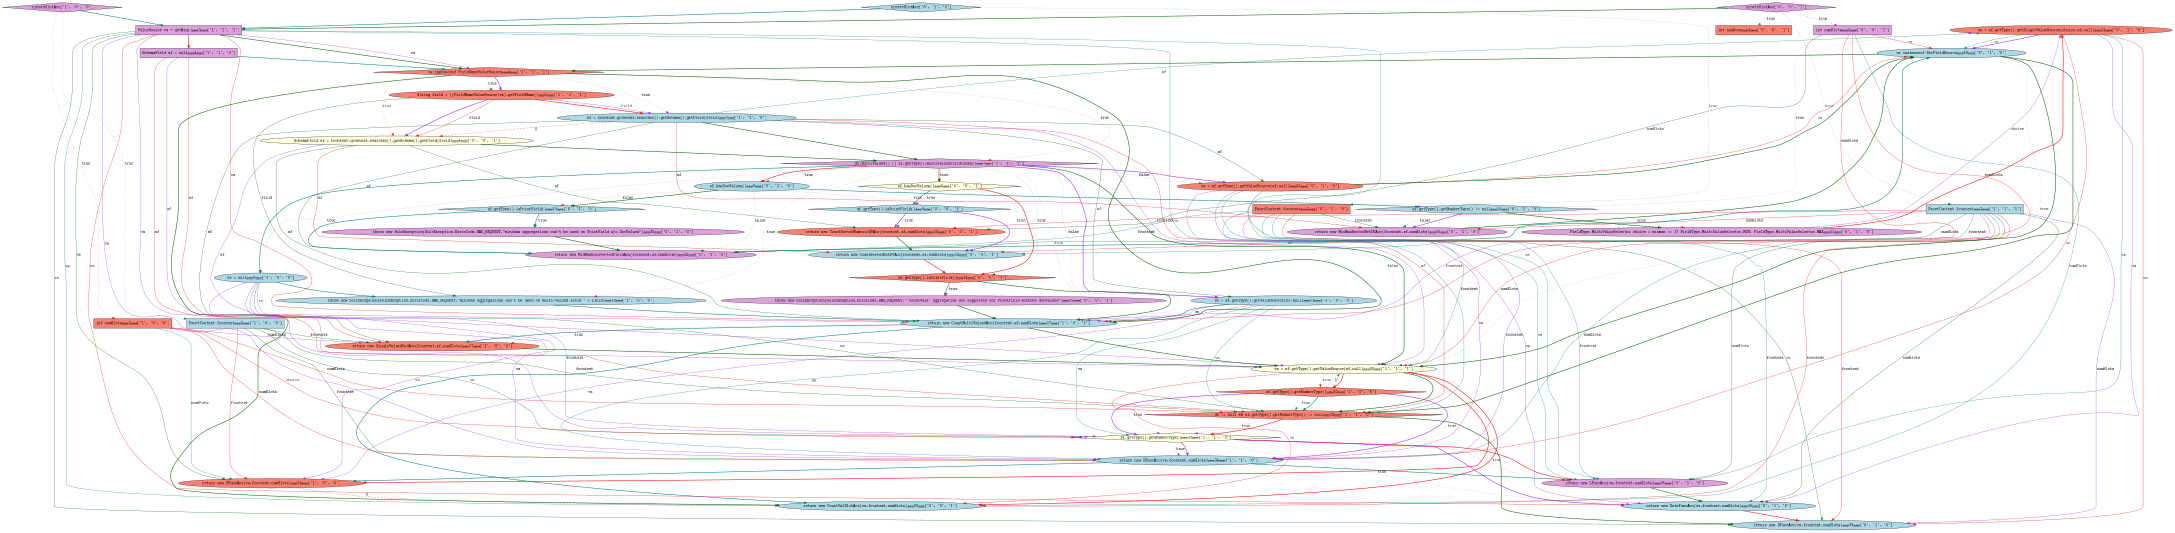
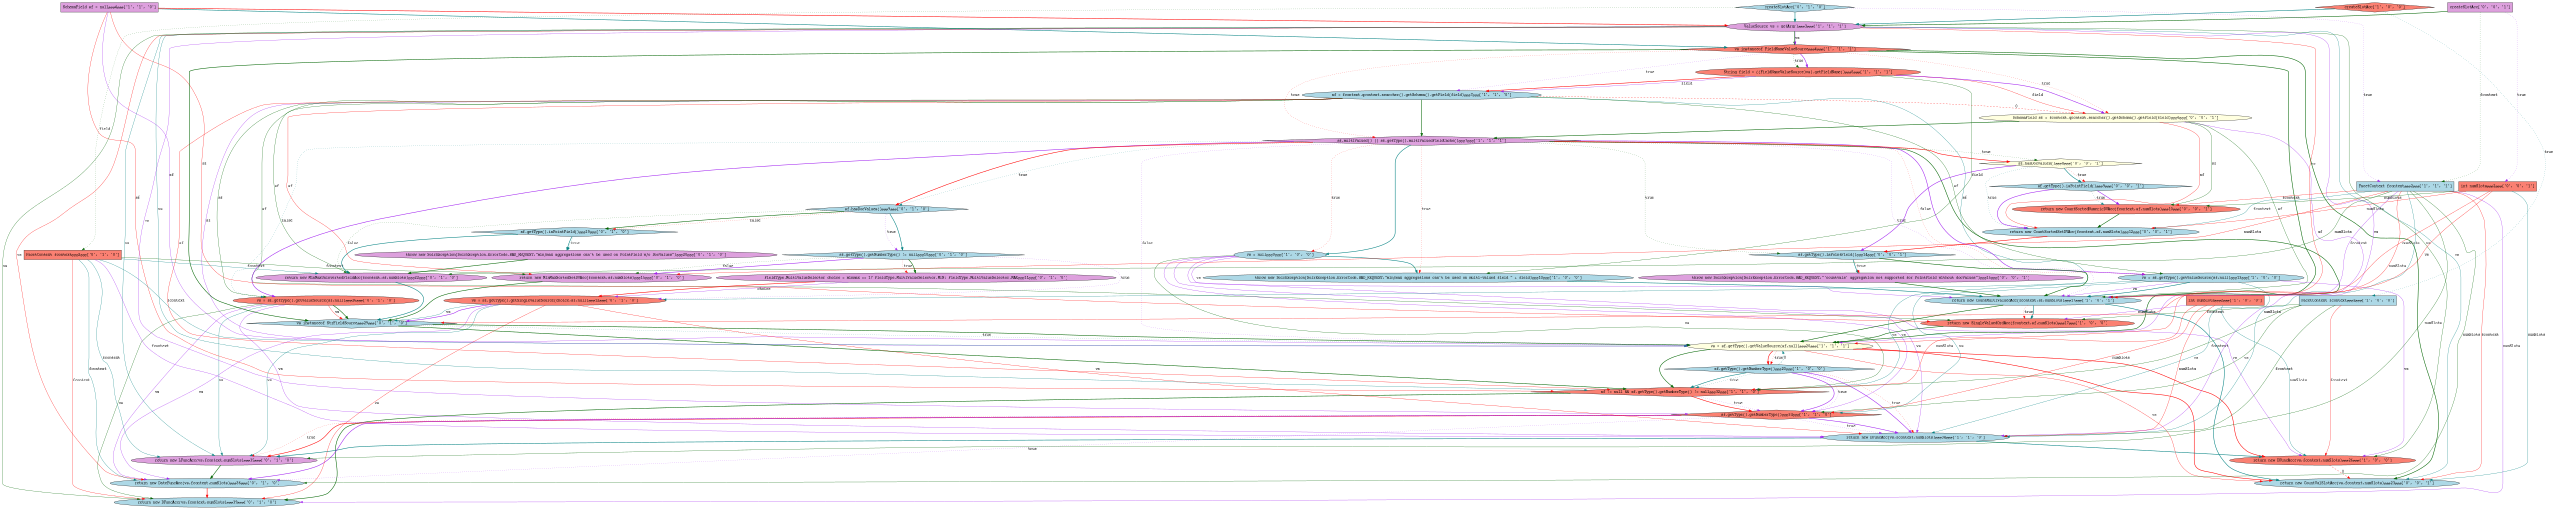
(62, 7) -> (2375, 7)
(1776, 7) -> (2480, 7)
none -> (2152, 13)
(1811, 18) -> (2517, 95)
(189, 30) -> (1795, 27)
(1754, 30) -> none
(1852, 30) -> (2498, 186)
(189, 40) -> (942, 17)
(1951, 53) -> (352, 323)
(1194, 63) -> (774, 54)
(1713, 106) -> (105, 129)
(1829, 106) -> (2489, 95)
(81, 167) -> none
(752, 186) -> (887, 209)
(1031, 232) -> (1932, 185)
(952, 278) -> (1852, 255)
(575, 358) -> (1904, 335)
(293, 380) -> (2121, 358)
(1321, 392) -> (1770, 369)
(1176, 438) -> (1776, 415)
